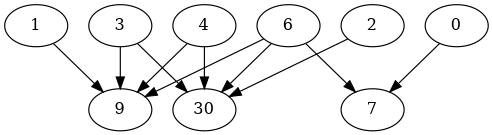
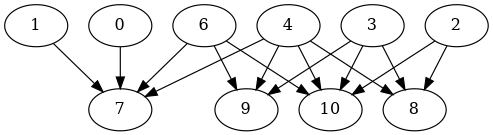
(74, 64) -> (74, 64)
none -> (210, 65)
(204, 110) -> (331, 110)
none -> (415, 110)
